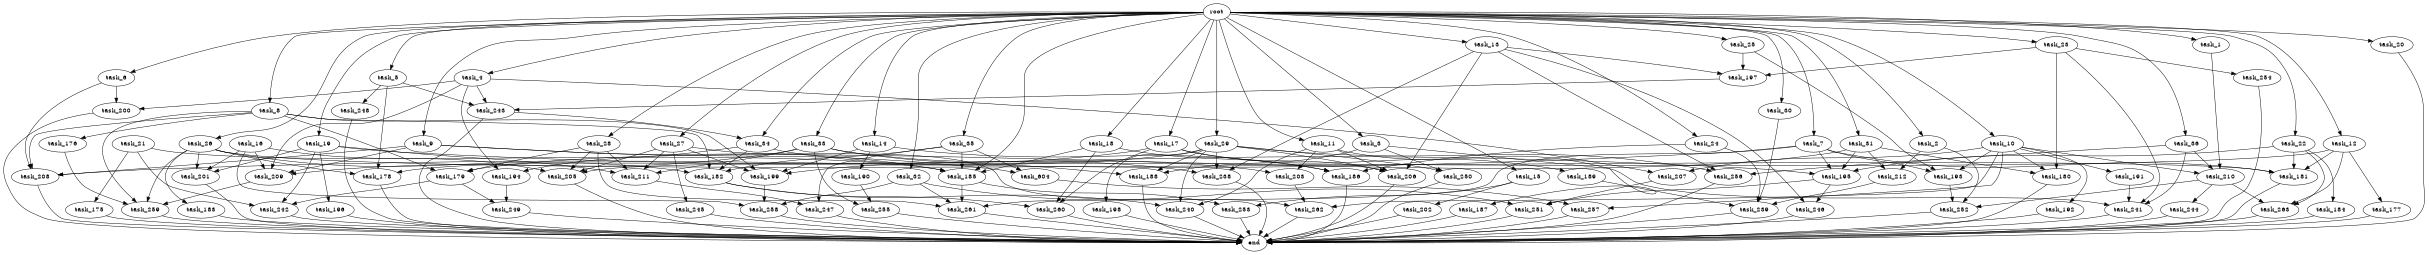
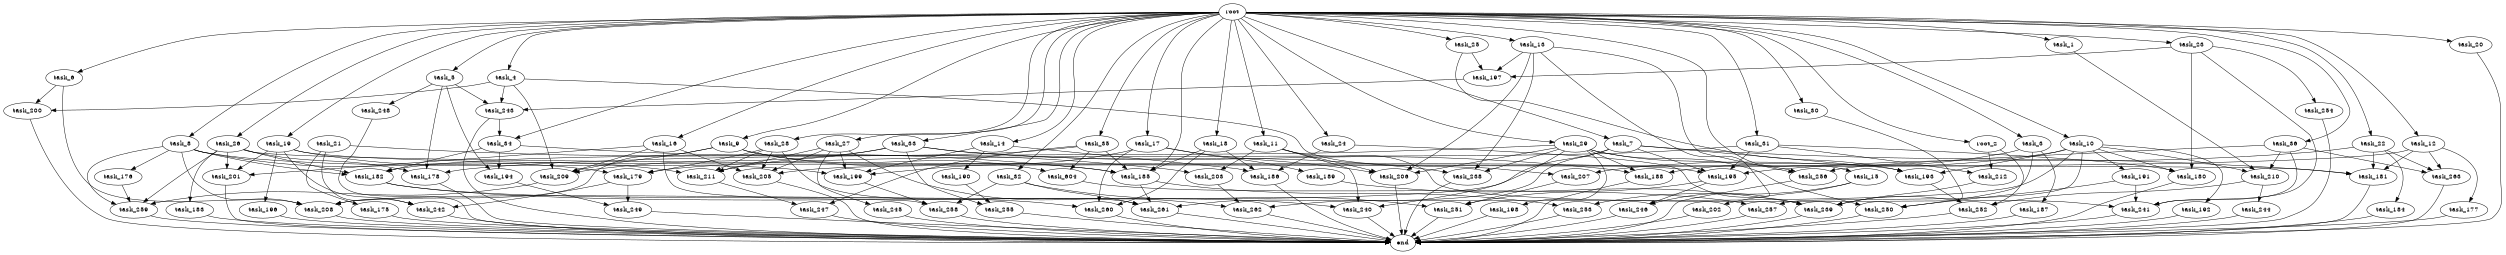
none -> (944, 45)
(467, 130) -> (462, 129)
(1928, 144) -> (1987, 144)
(2247, 193) -> (2363, 160)
none -> (2011, 195)
